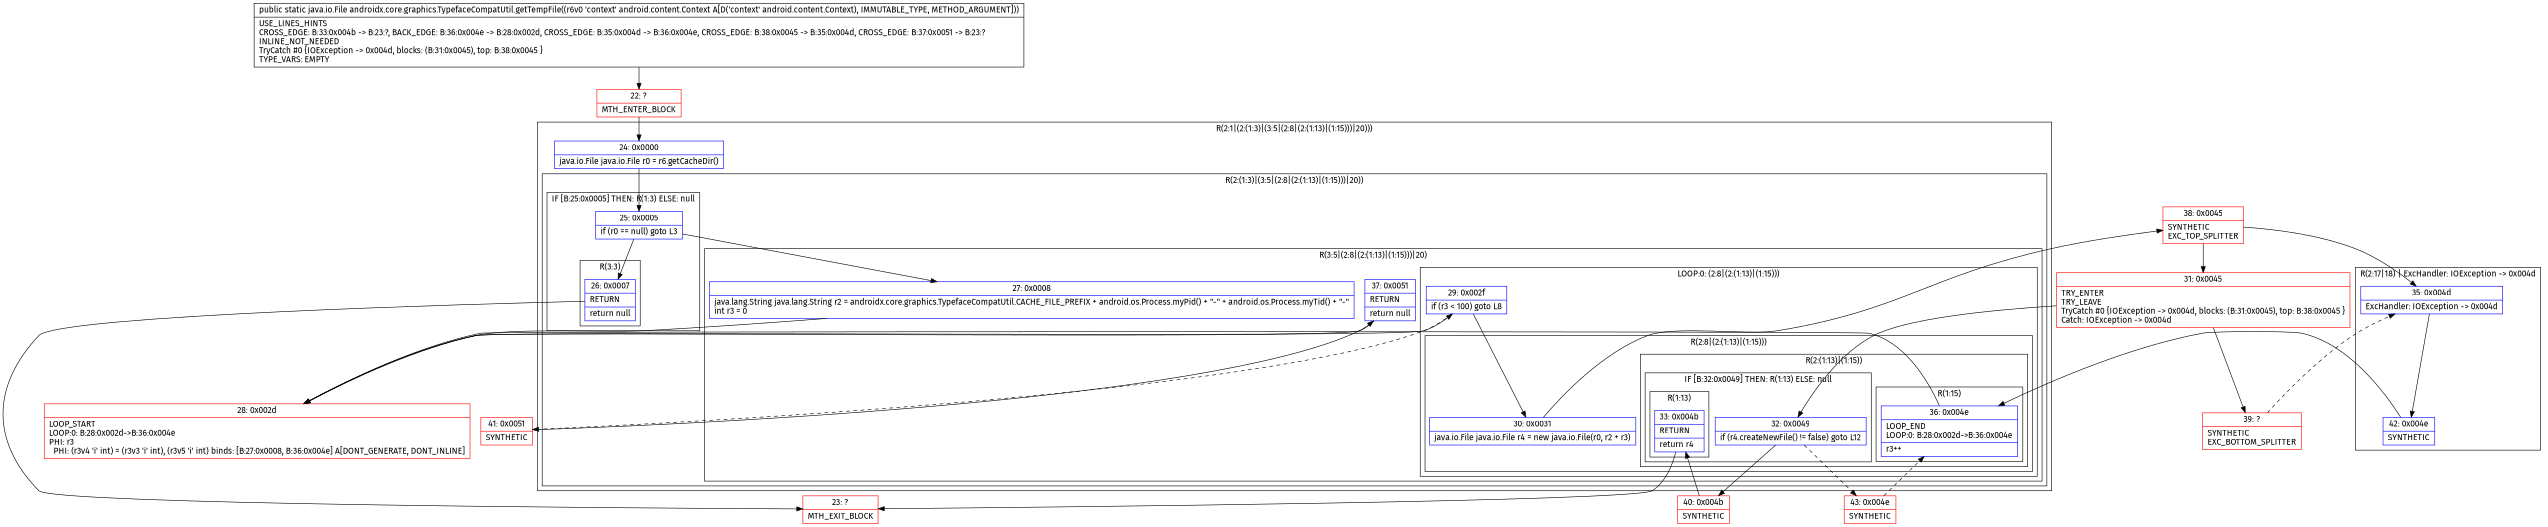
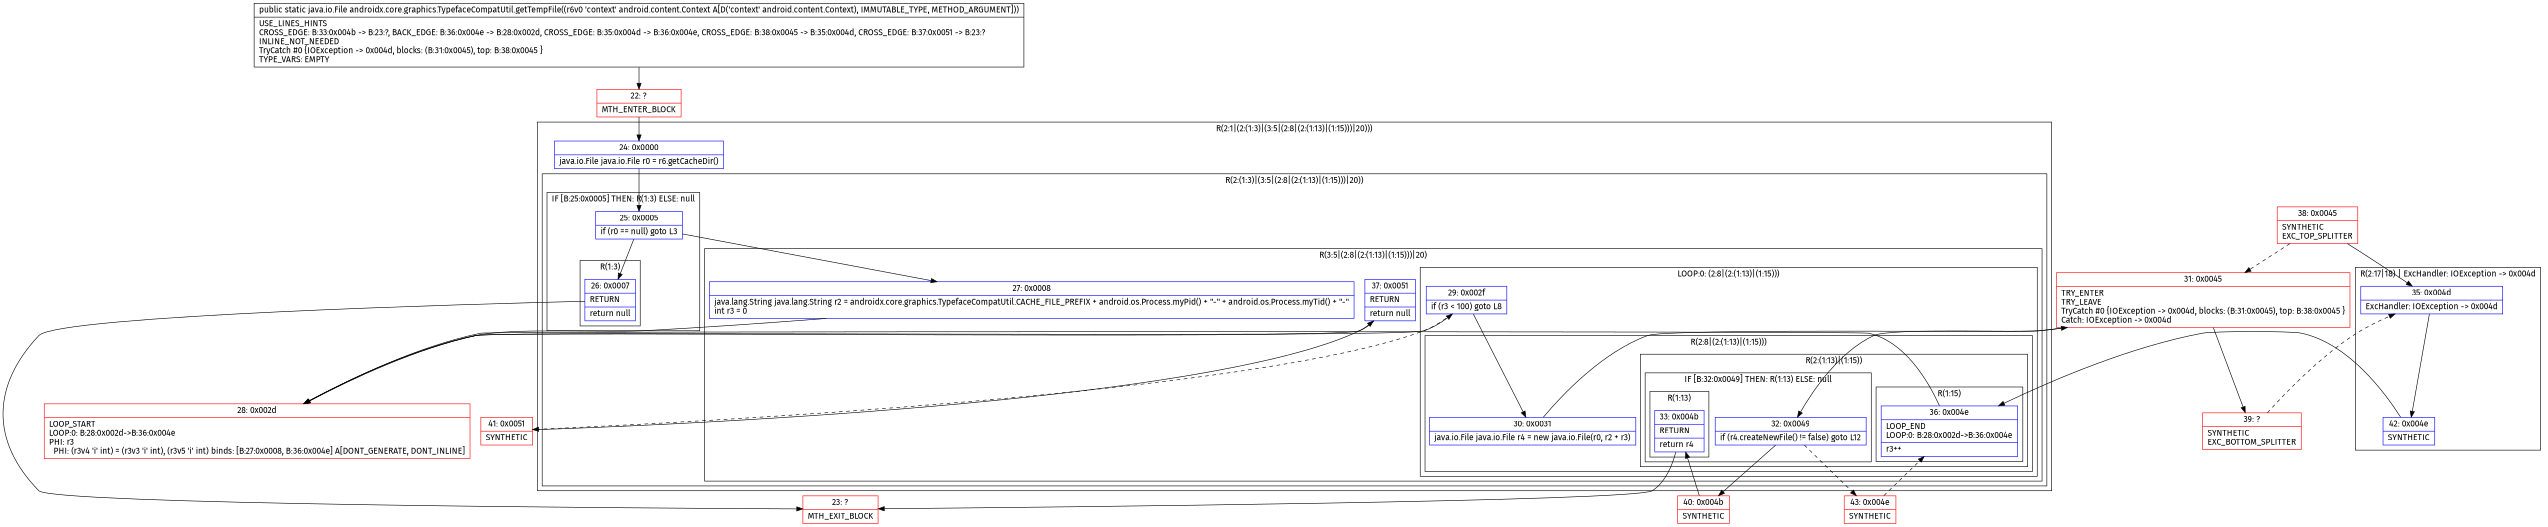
(2203, 255) -> (2270, 256)
(610, 267) -> (610, 267)
(1841, 317) -> (1788, 331)
